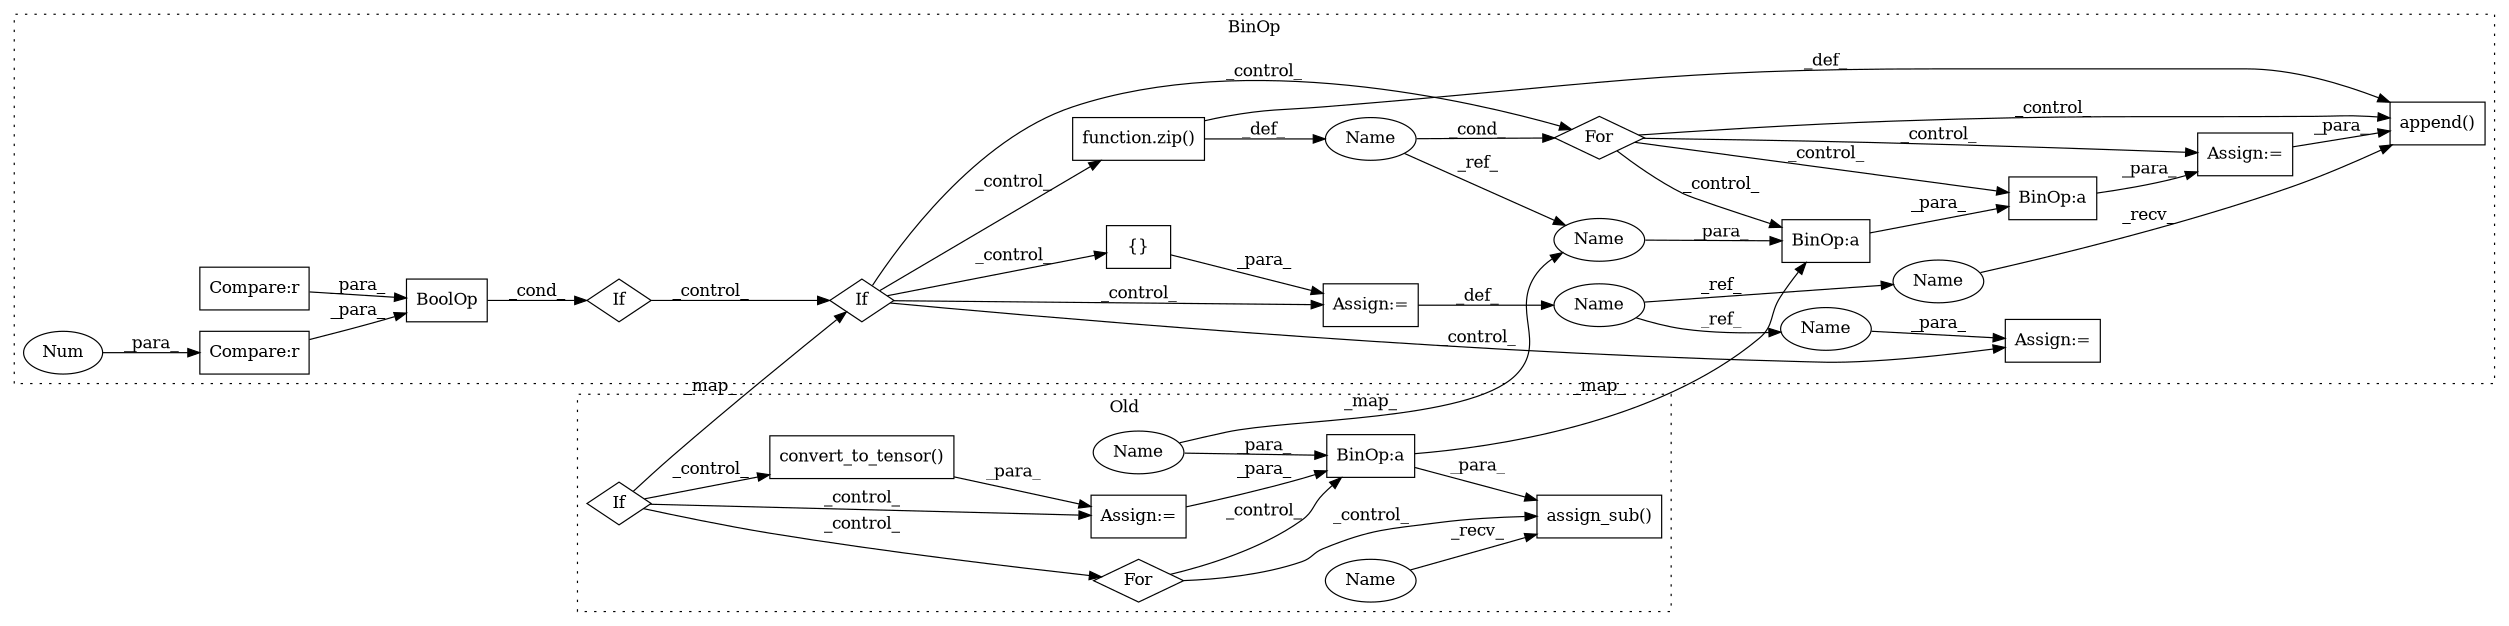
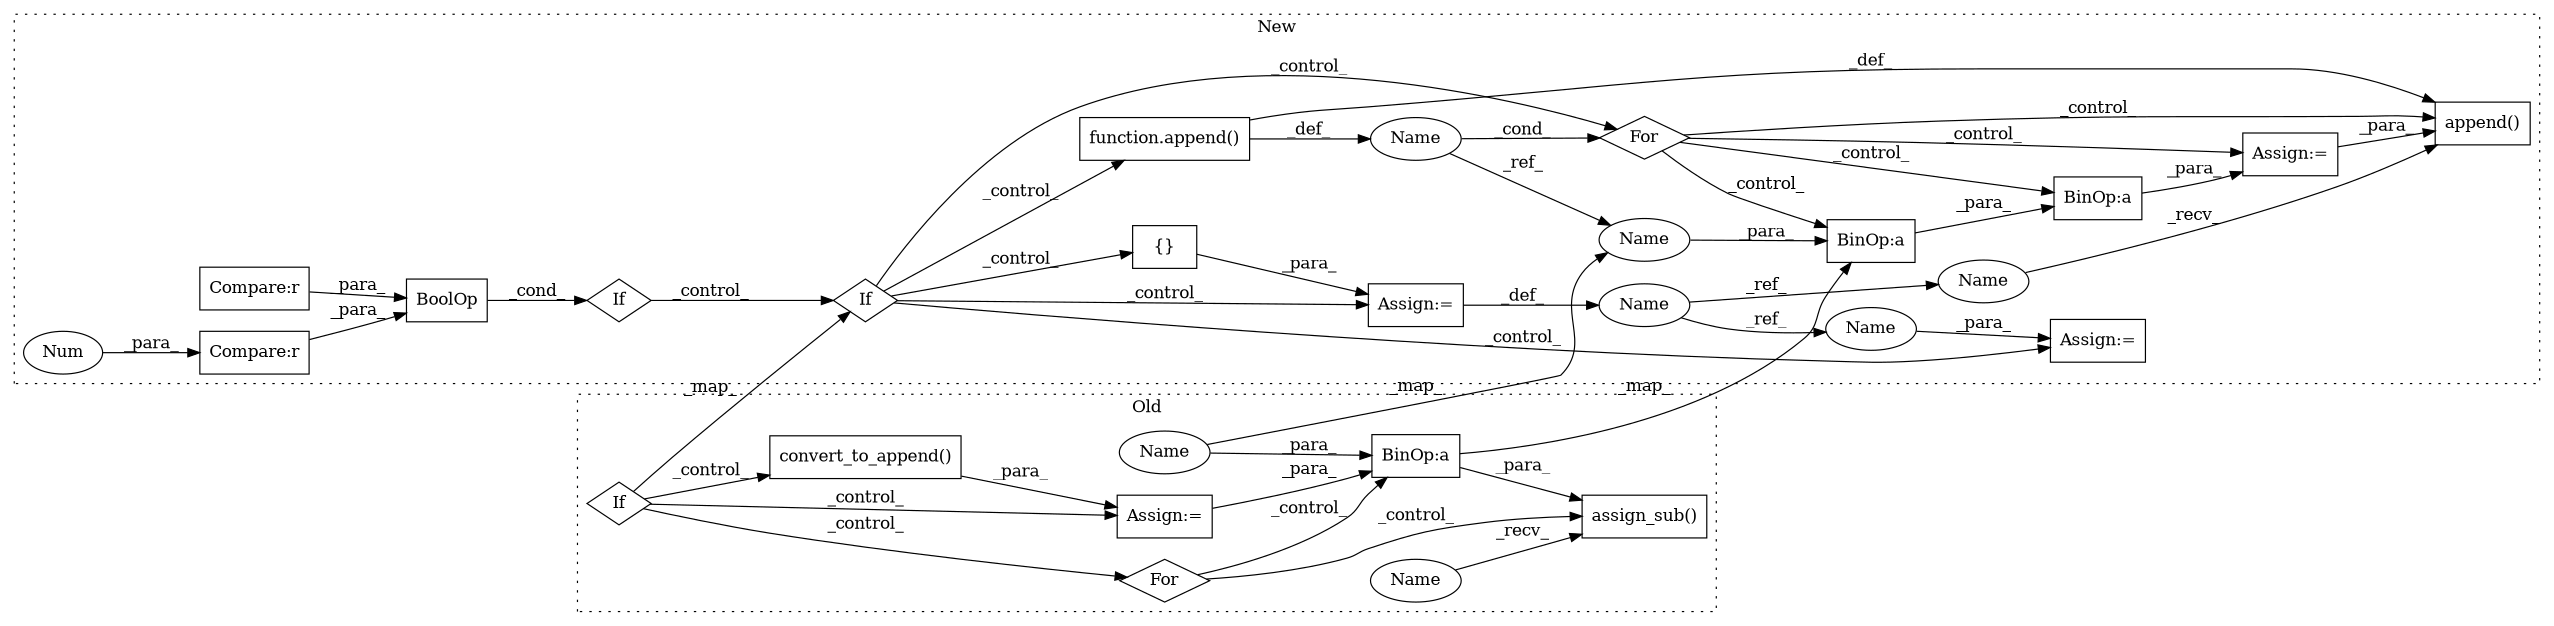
(1254, 28) -> (1277, 28)
(1139, 139) -> (1165, 139)
(862, 457) -> (865, 457)
